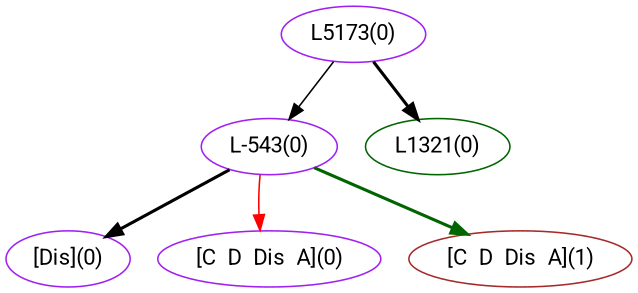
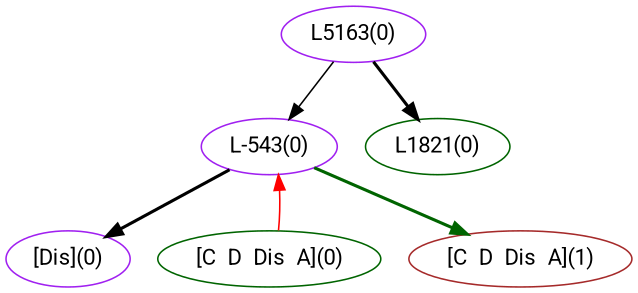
(354, 34) -> (354, 34)
(438, 147) -> (438, 147)
(259, 195) -> (280, 210)
(269, 259) -> (269, 259)
